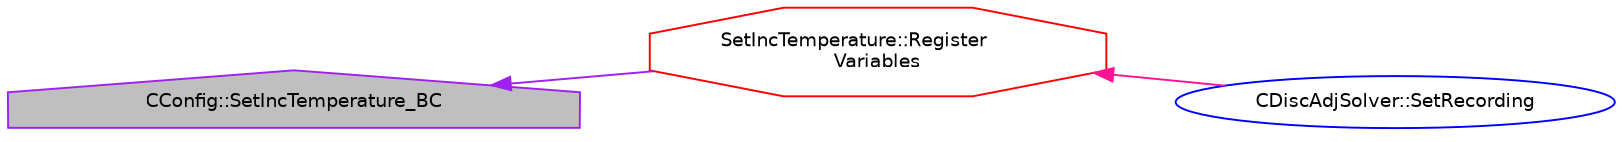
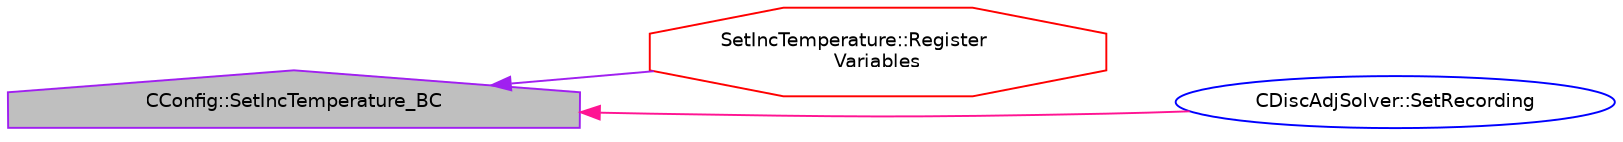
(1169, 80) -> (895, 116)
